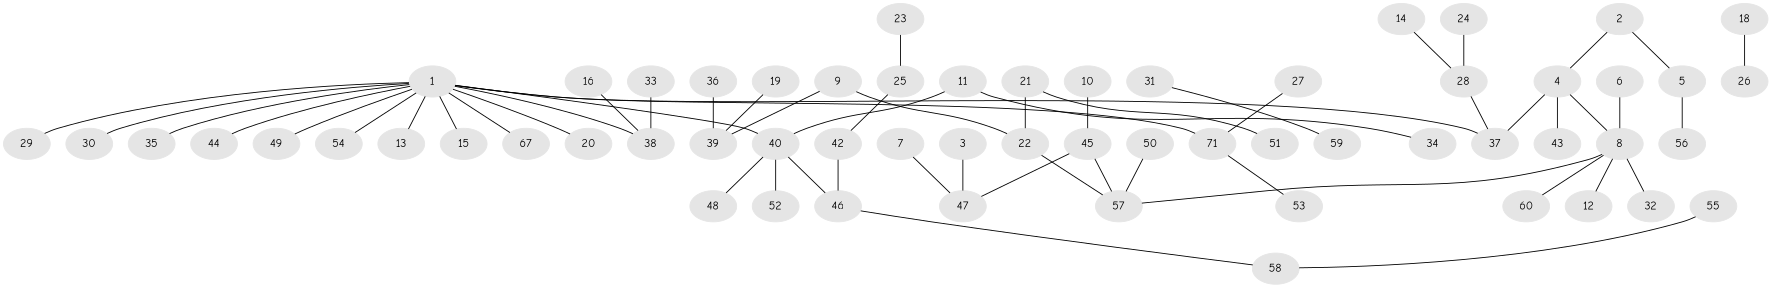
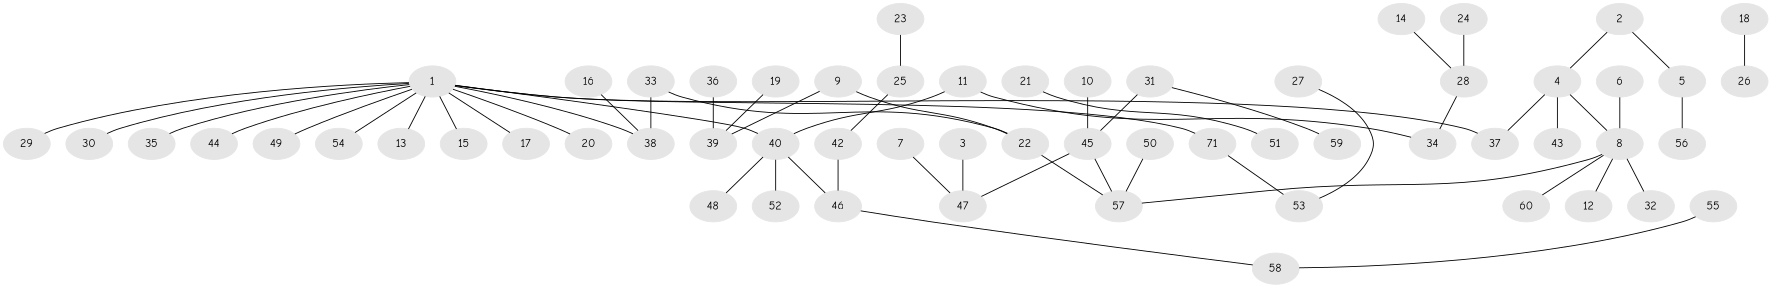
none -> (1119, 113)
(1255, 113) -> (1373, 144)
(1479, 113) -> (1448, 113)
(1025, 115) -> (838, 113)
(526, 144) -> (526, 144)
